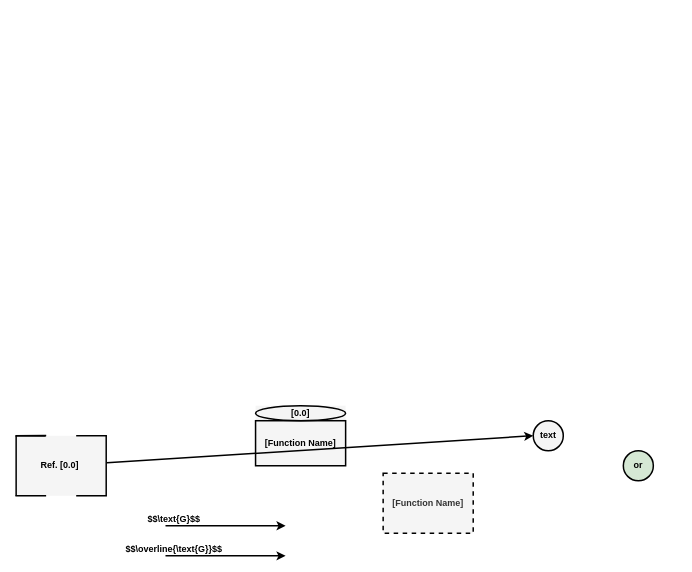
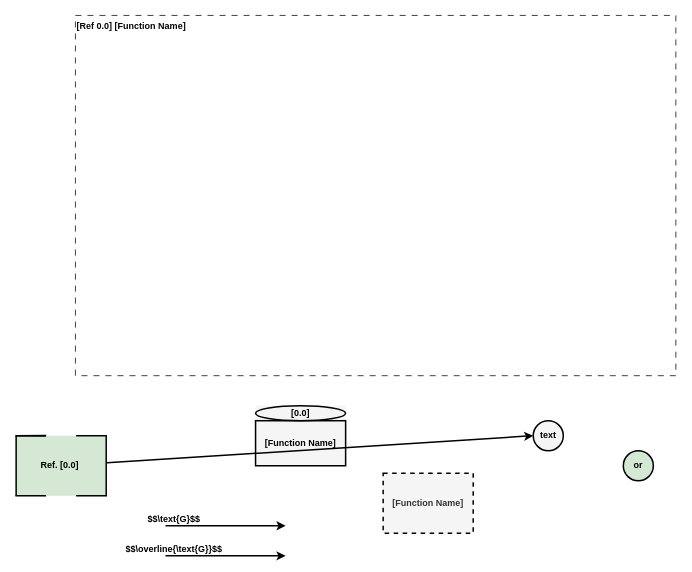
none -> (375, 195)
(61, 465) -> (61, 465)
